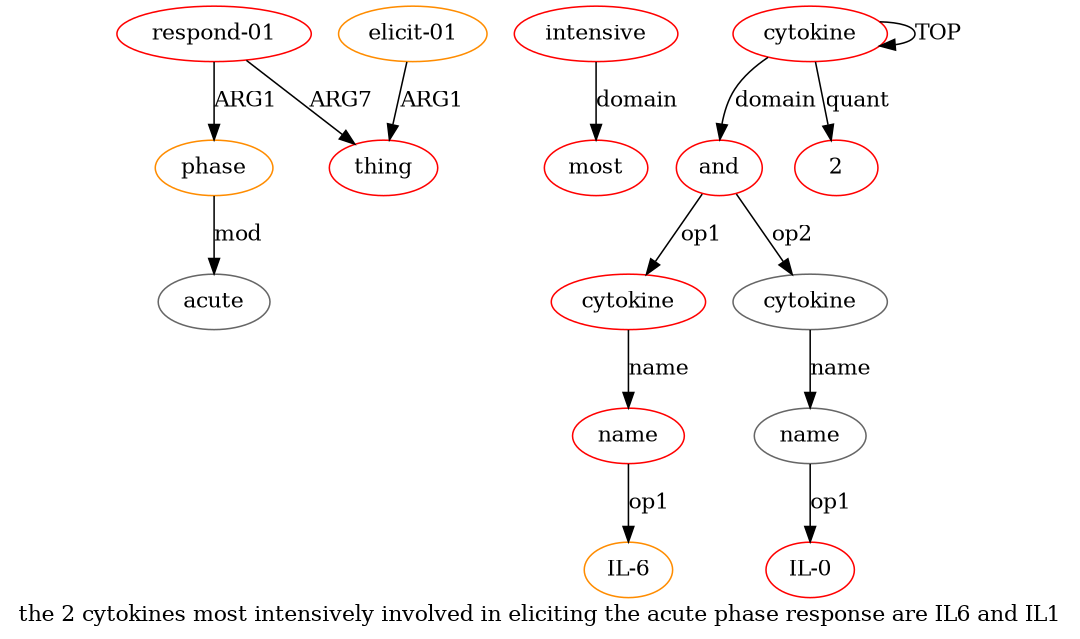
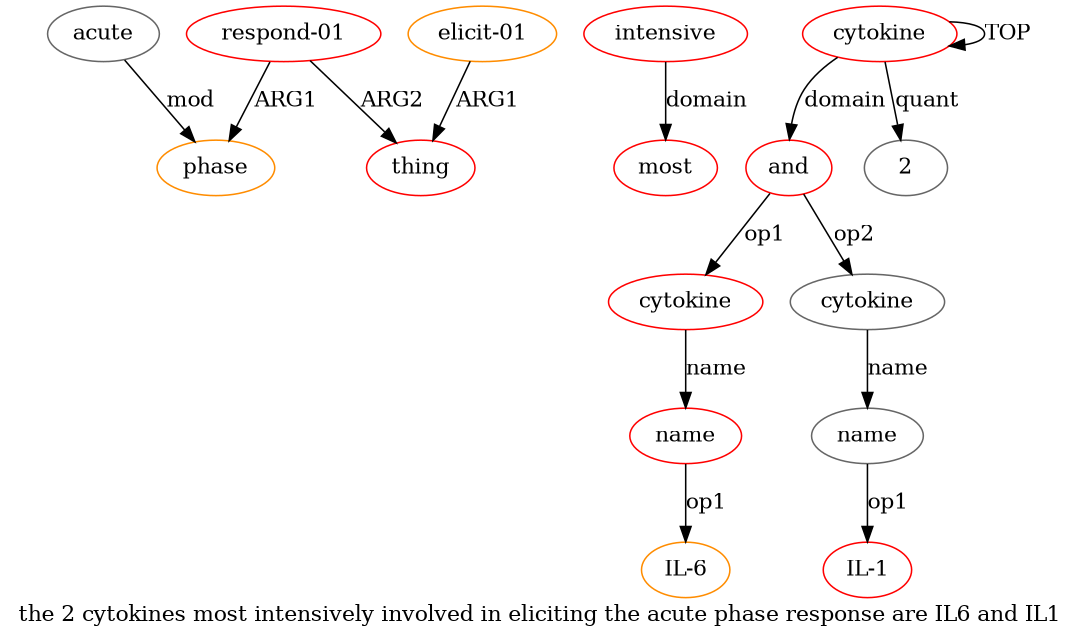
(341, 101) -> (392, 101)
(836, 168) -> (906, 168)
(214, 227) -> (155, 95)
(810, 570) -> (867, 570)
